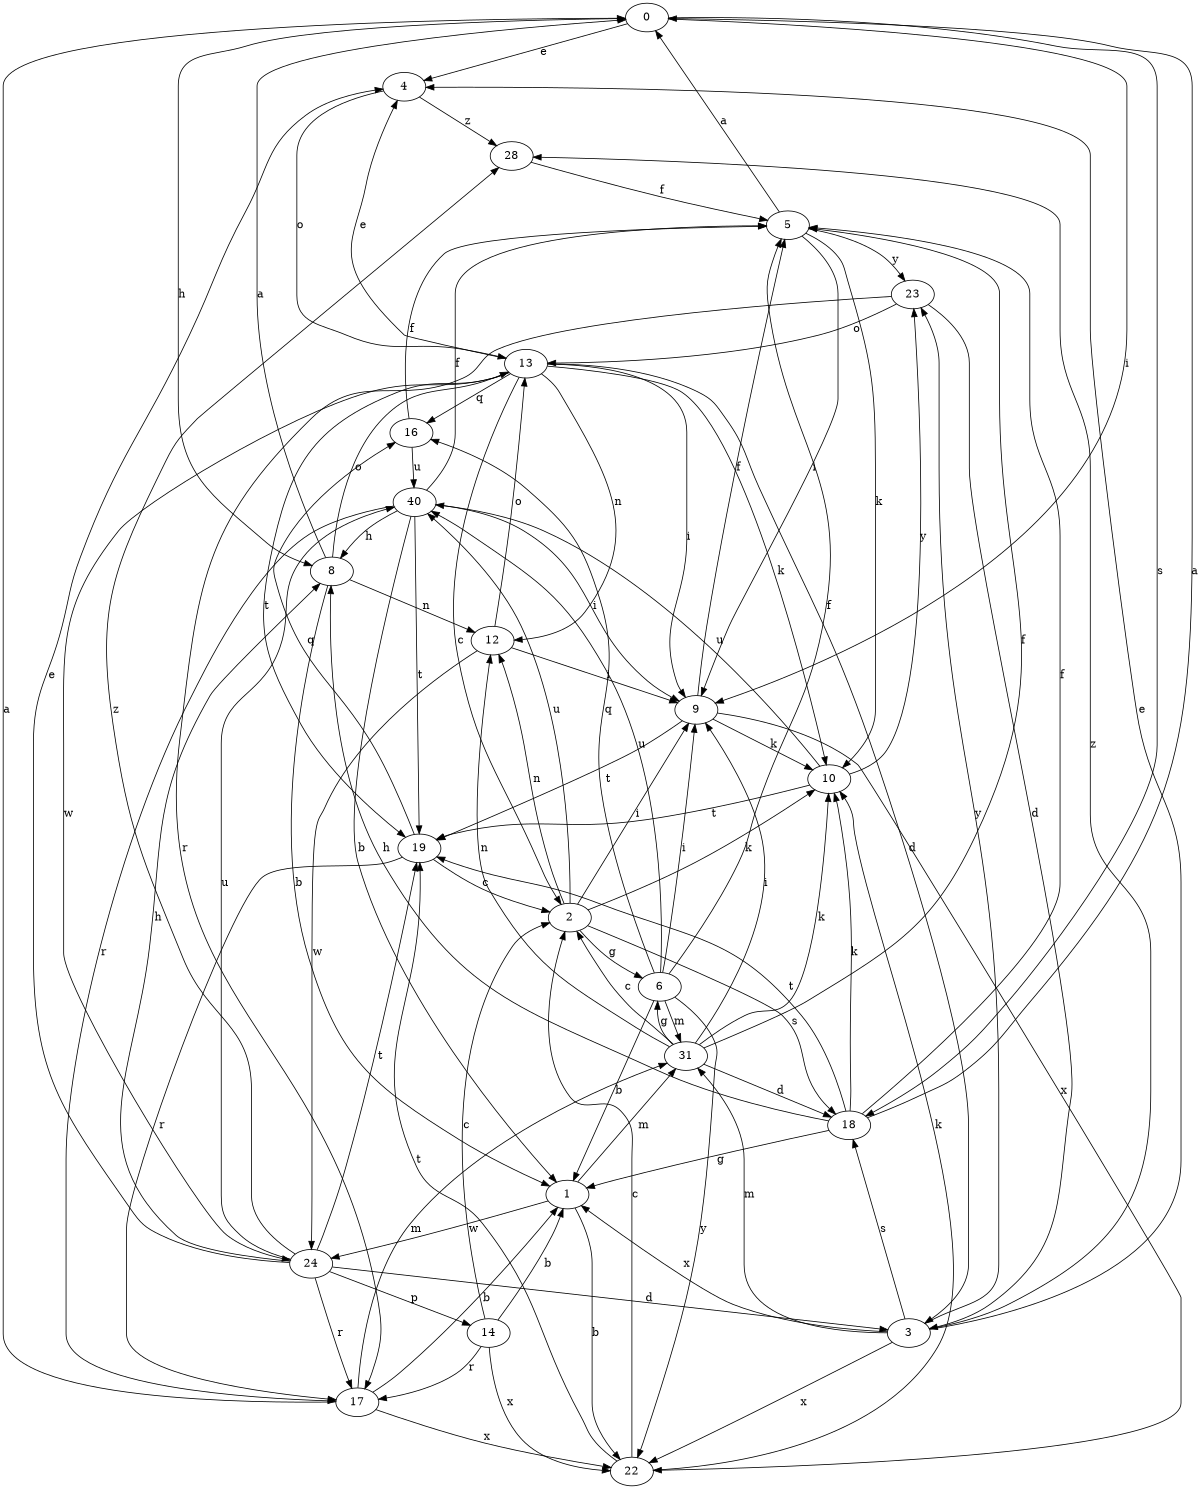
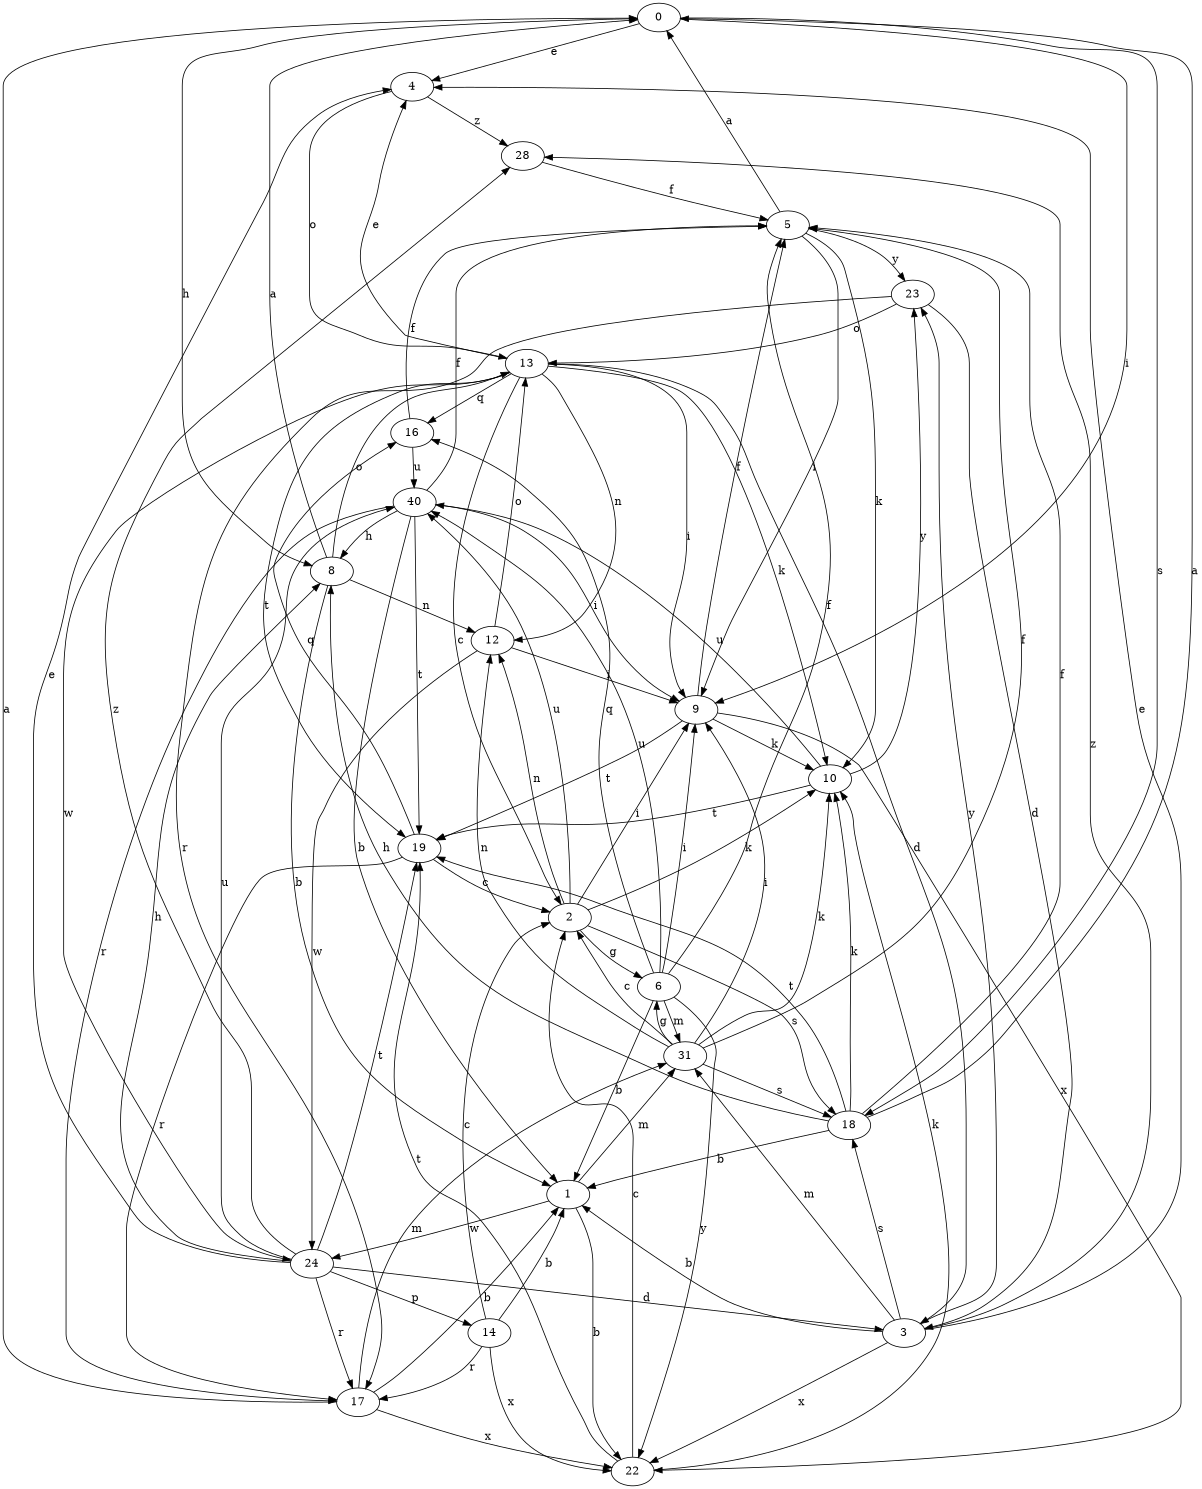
(781, 1091) -> (780, 1091)
(721, 1160) -> (721, 1160)
(687, 1264) -> (689, 1264)
